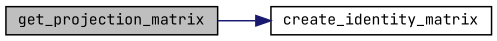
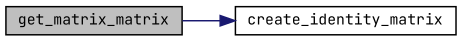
(112, 21) -> (94, 21)
